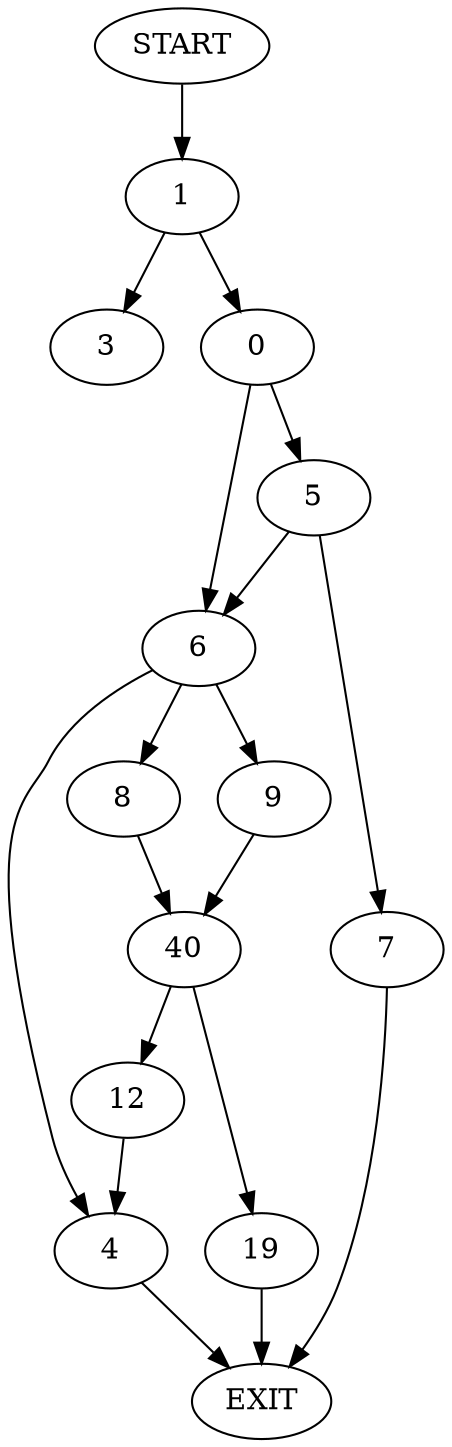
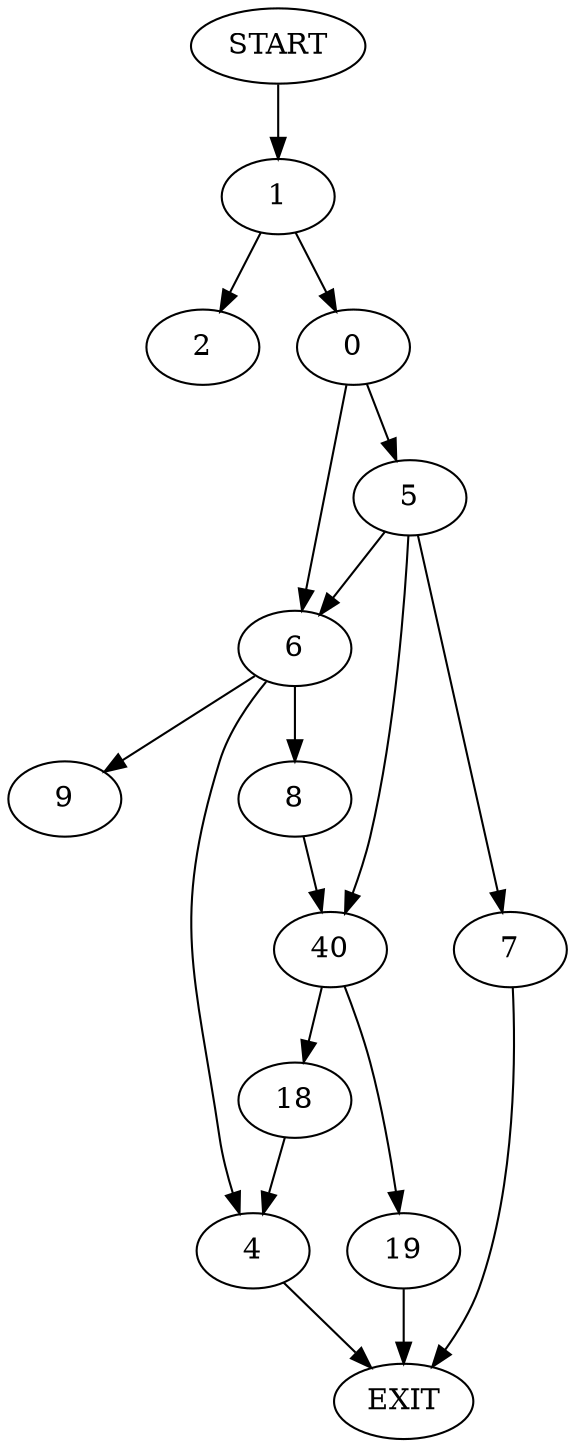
(107, 347) -> (203, 347)
(235, 865) -> (392, 717)
(128, 1100) -> (295, 1100)
